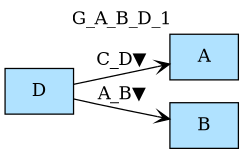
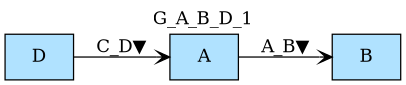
(115, 108) -> (279, 57)
